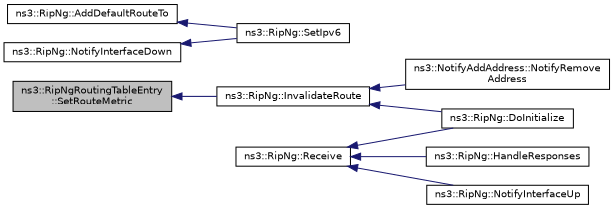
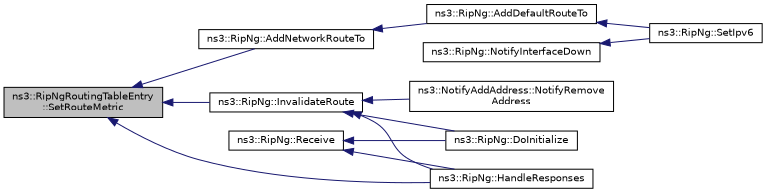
none -> (286, 39)
none -> (396, 147)
none -> (269, 173)
(508, 195) -> none
